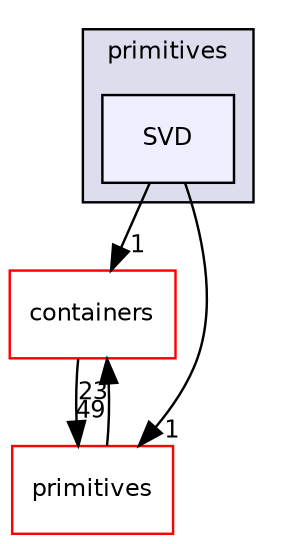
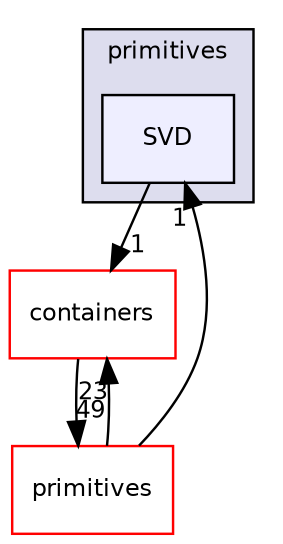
(206, 311) -> (203, 335)
